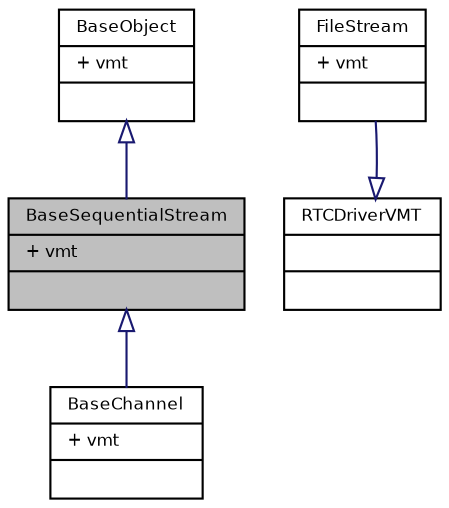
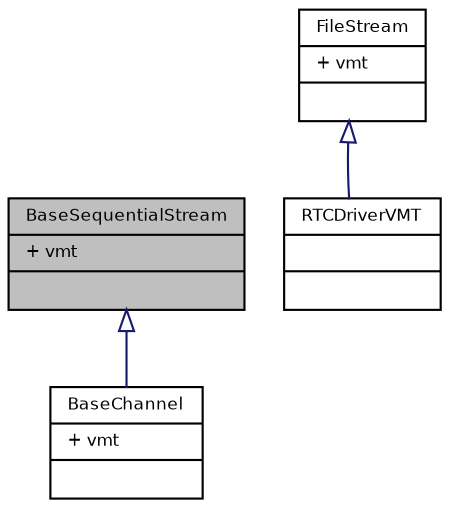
(127, 65) -> none
(377, 149) -> (348, 171)
